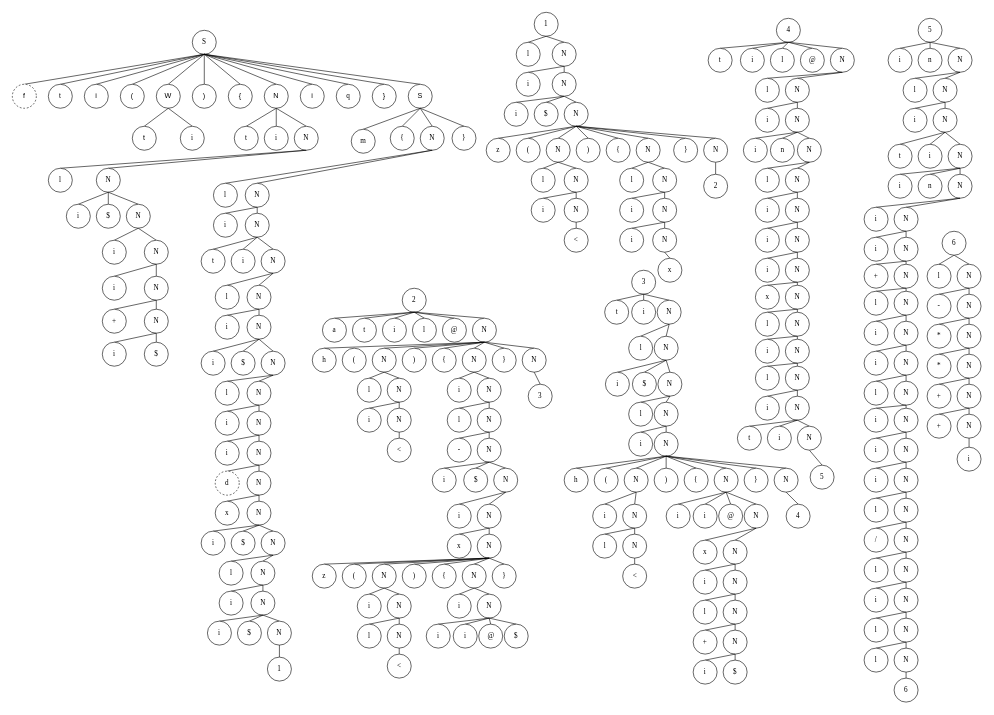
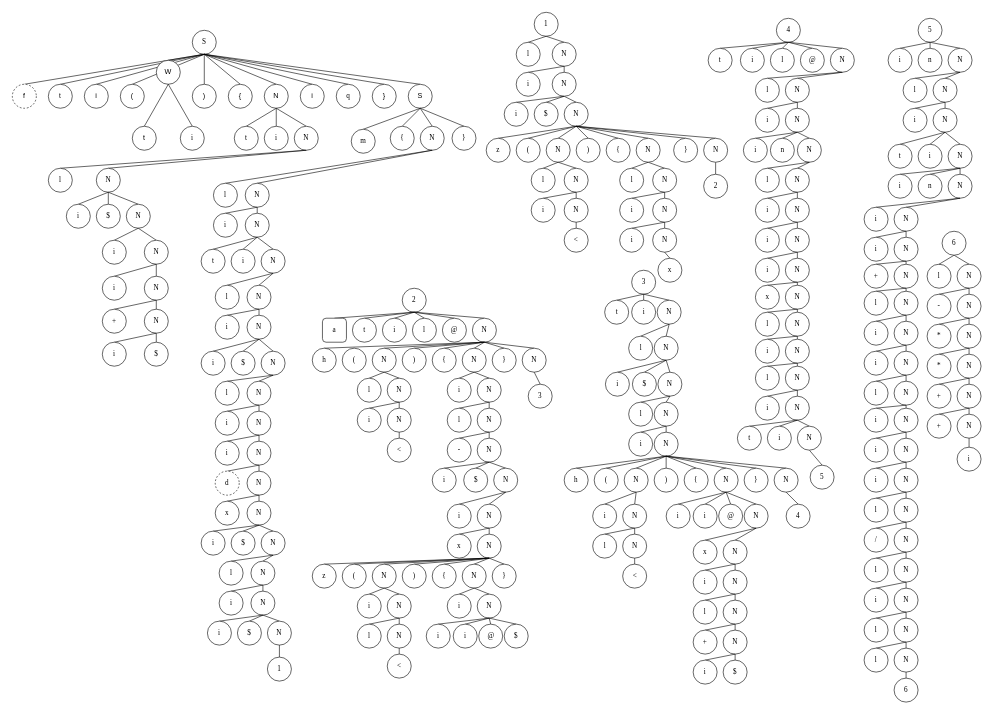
(168, 96) -> (168, 72)
(335, 330) -> (335, 330)
